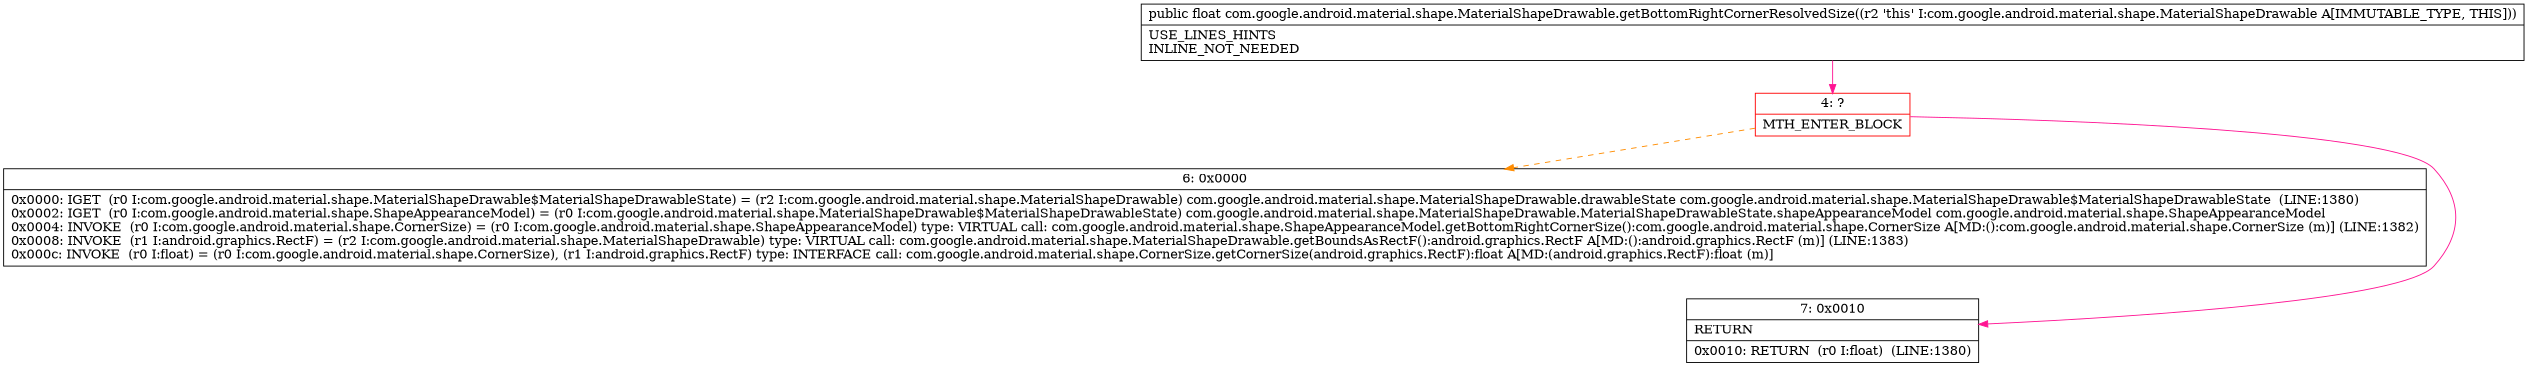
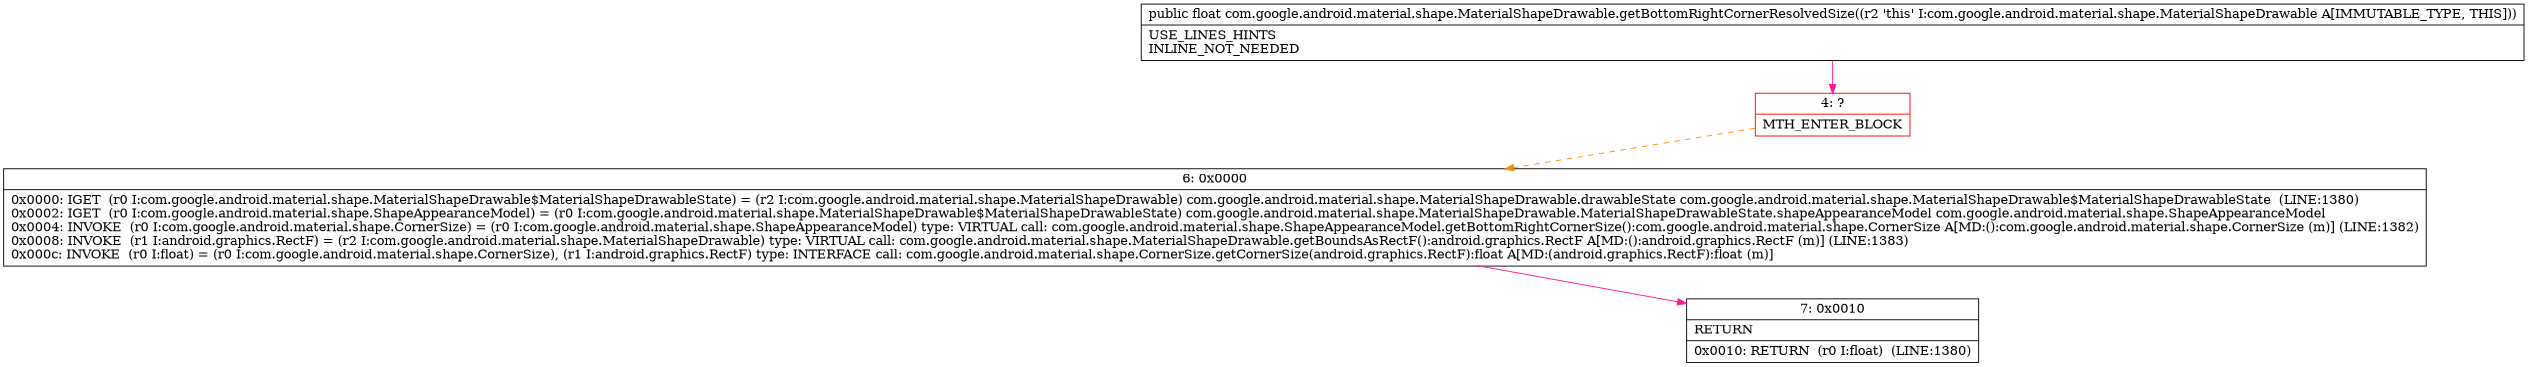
(2444, 181) -> (1577, 284)
